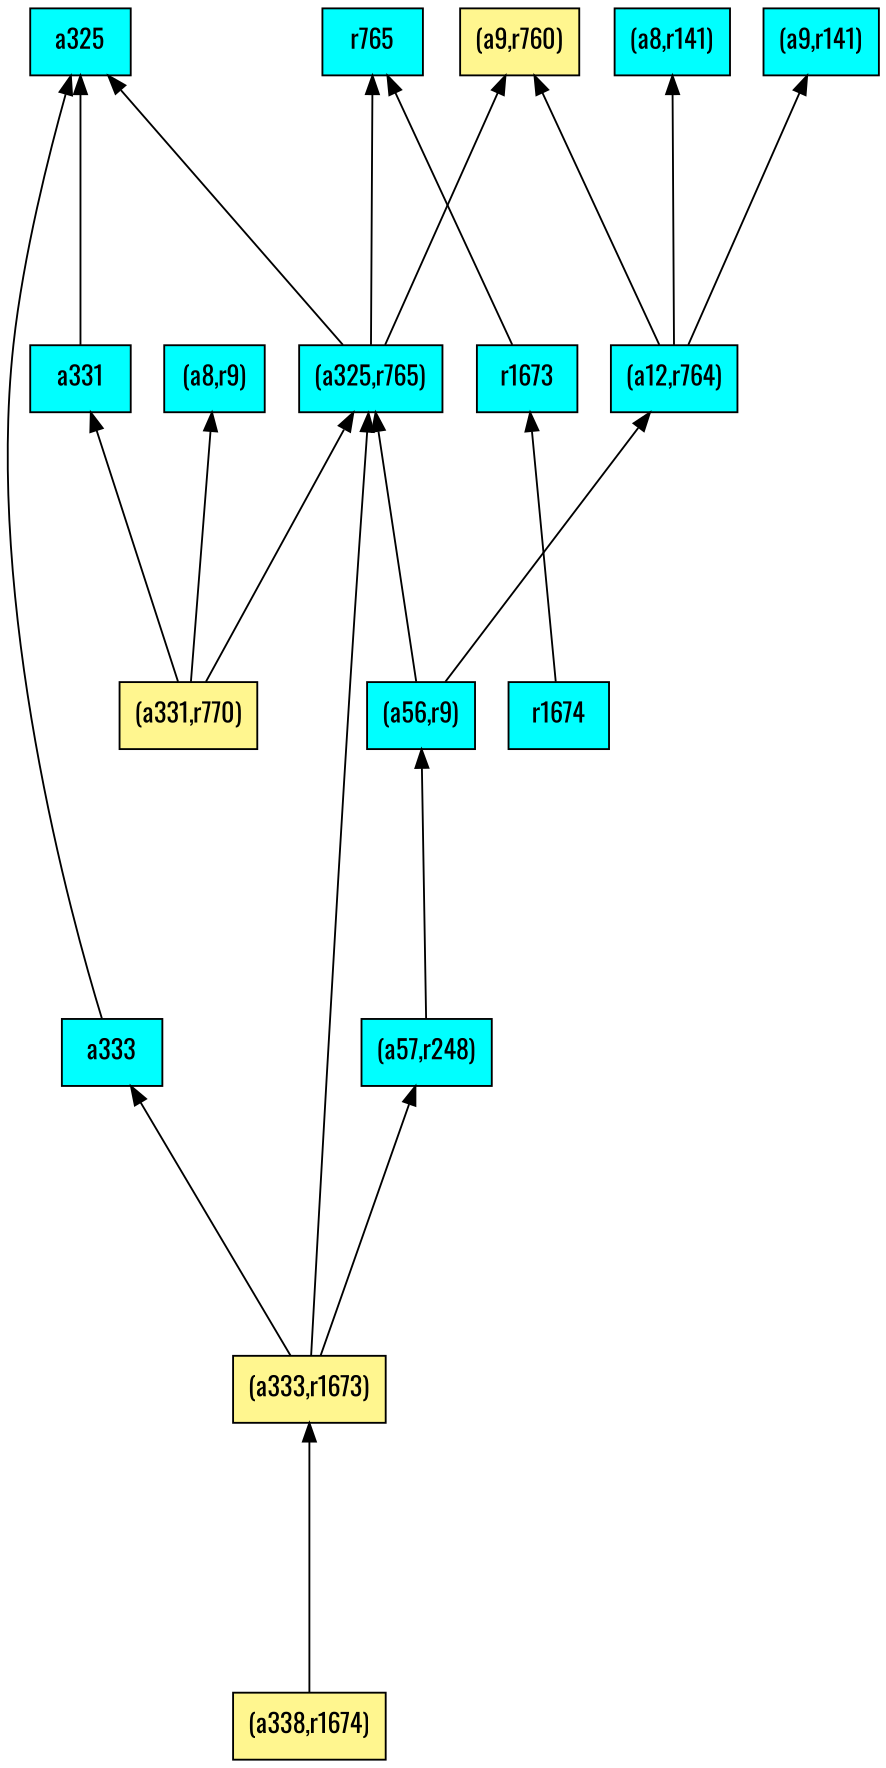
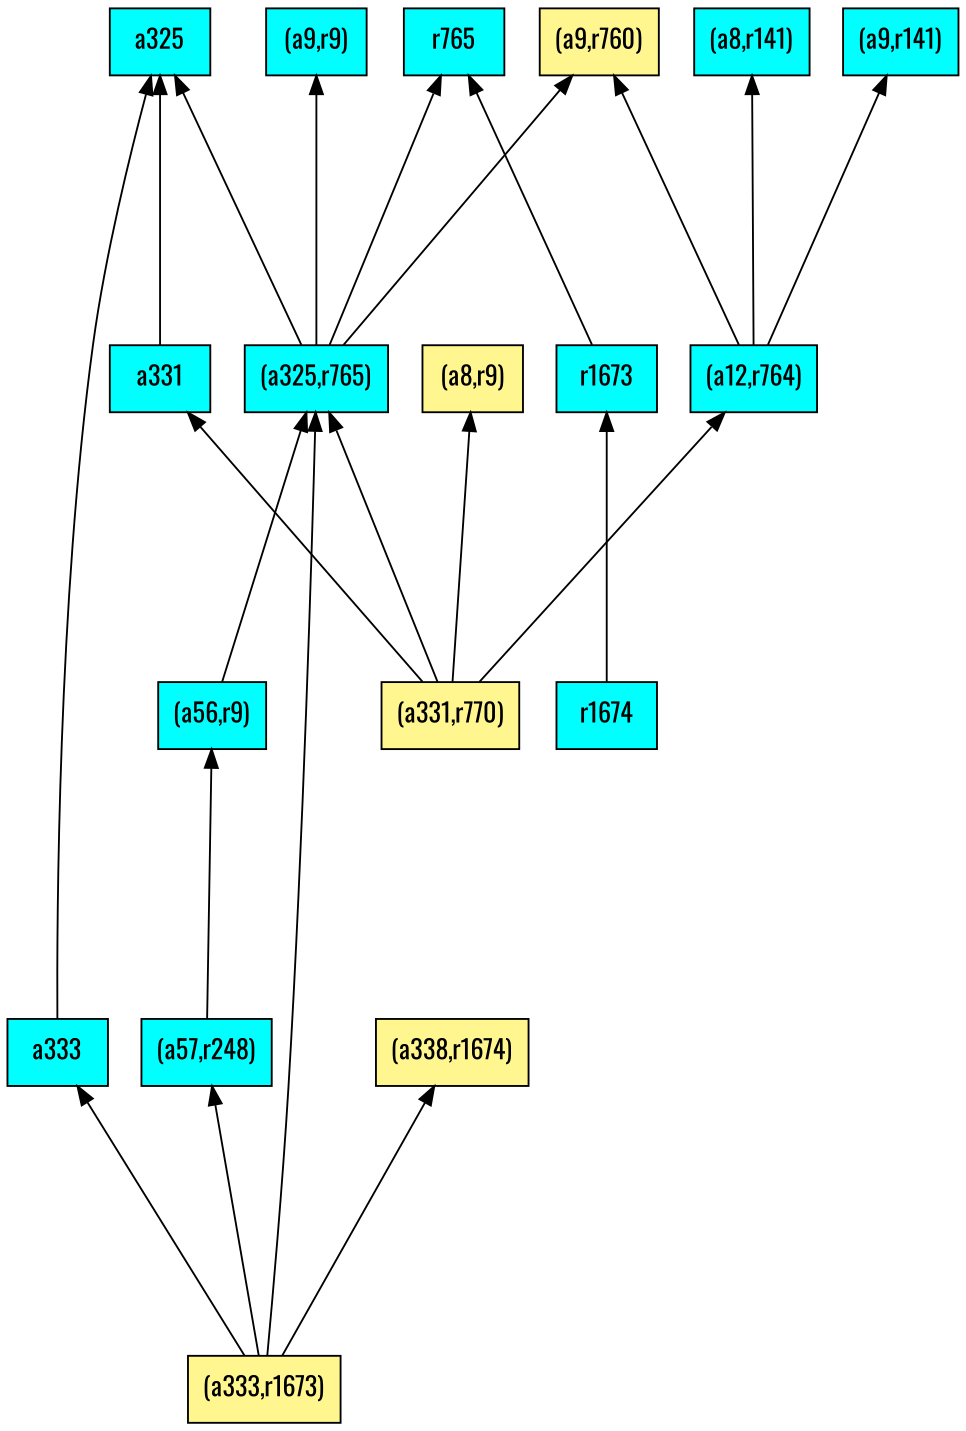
none -> (316, 42)
(214, 379) -> (473, 379)
(532, 568) -> (595, 554)
(309, 1567) -> (354, 1229)
